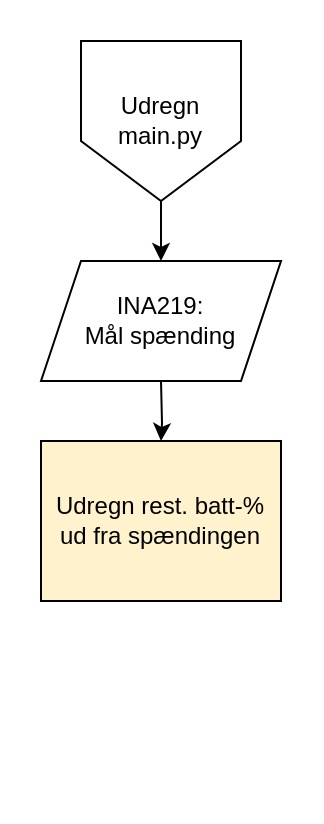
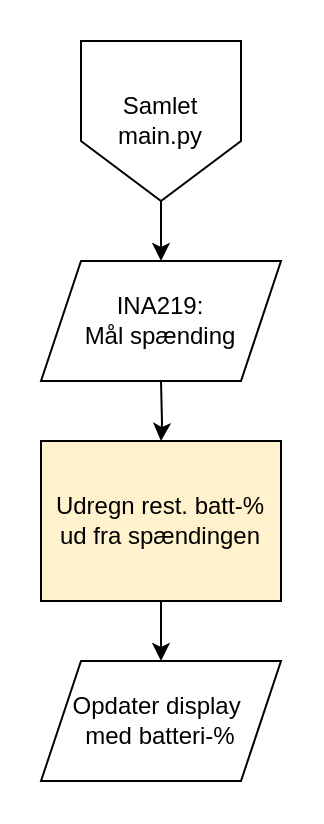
(161, 121) -> (161, 121)
none -> (161, 638)
none -> (161, 721)
